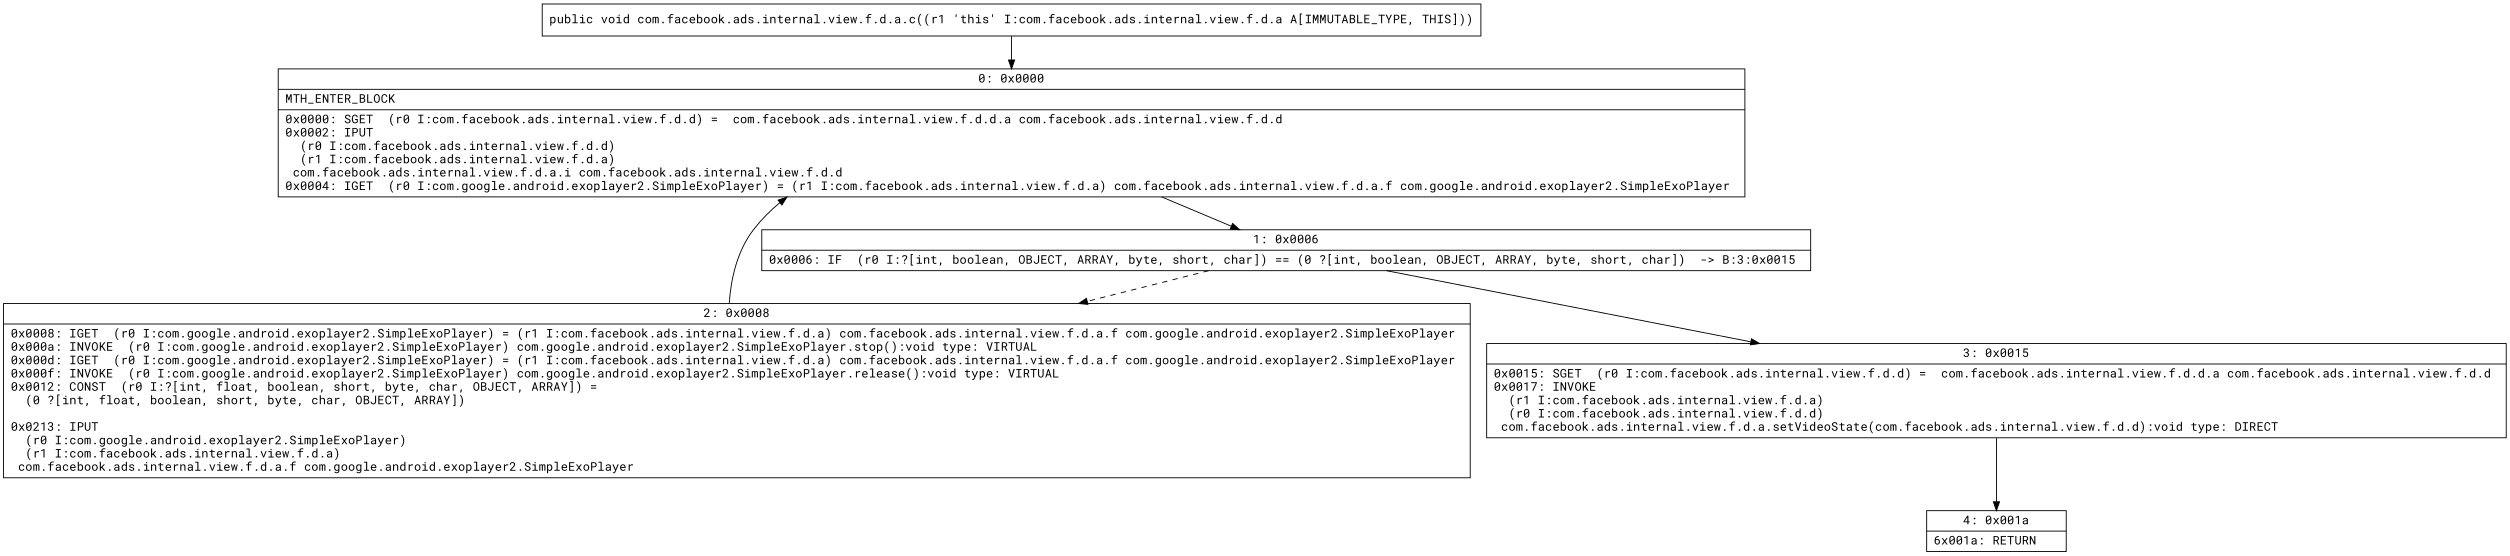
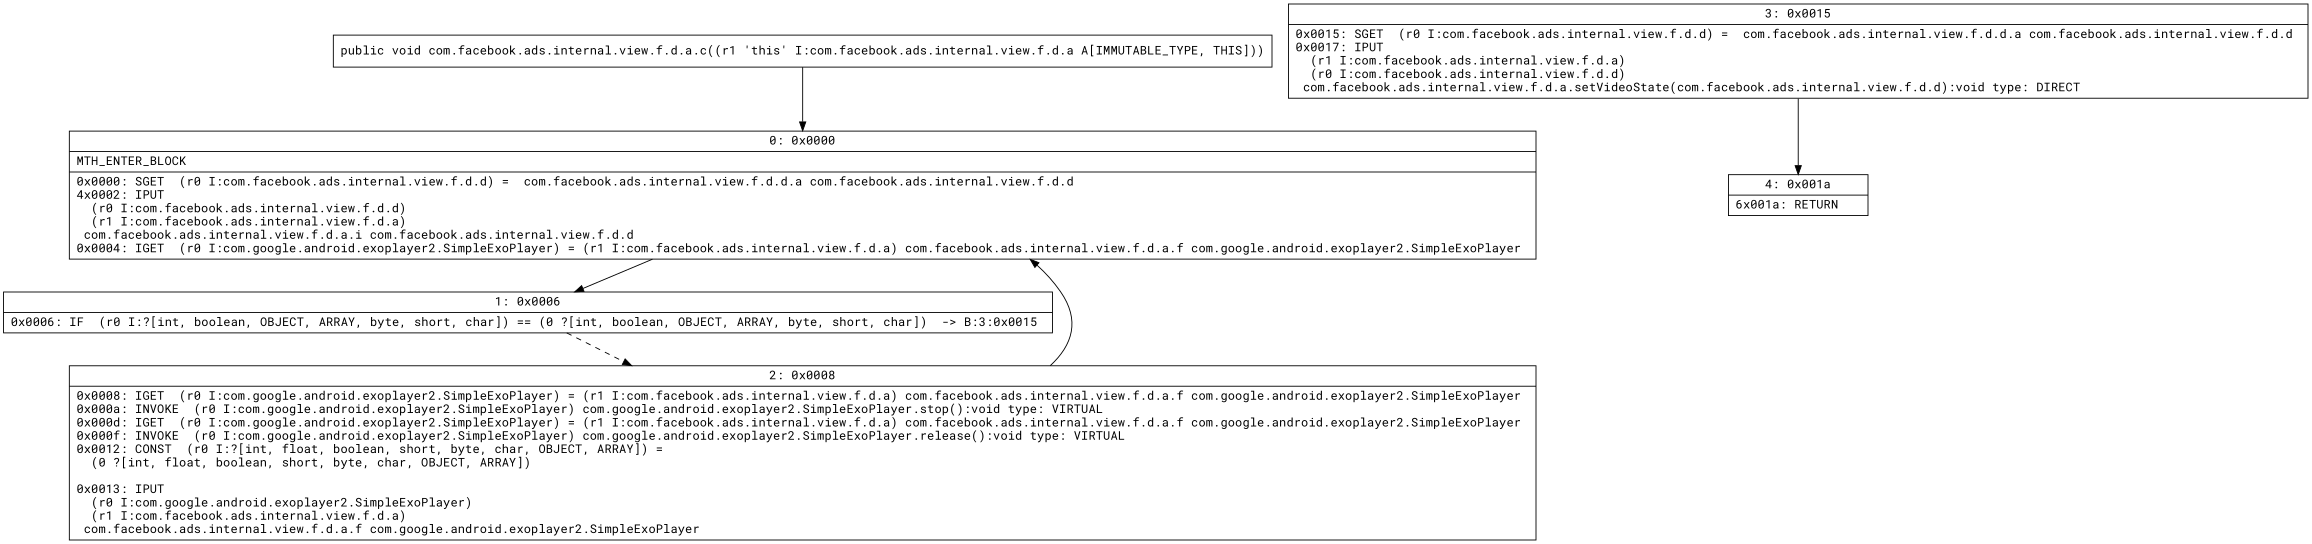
(337, 133) -> (128, 195)
(1569, 306) -> none
(1553, 387) -> (1347, 48)
(62, 427) -> (128, 489)
